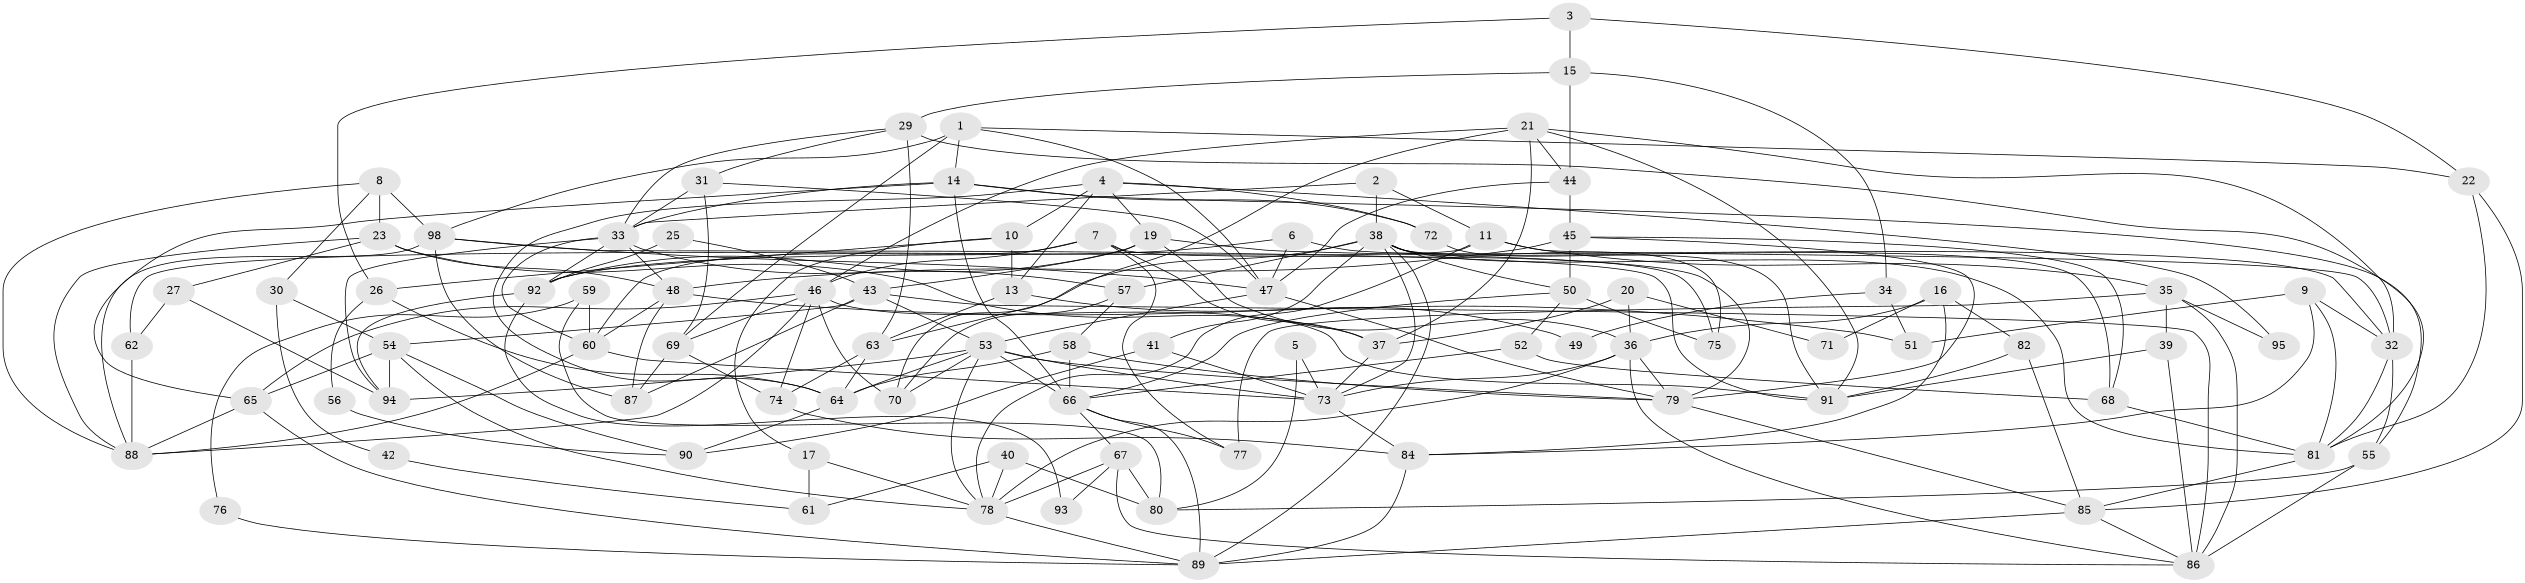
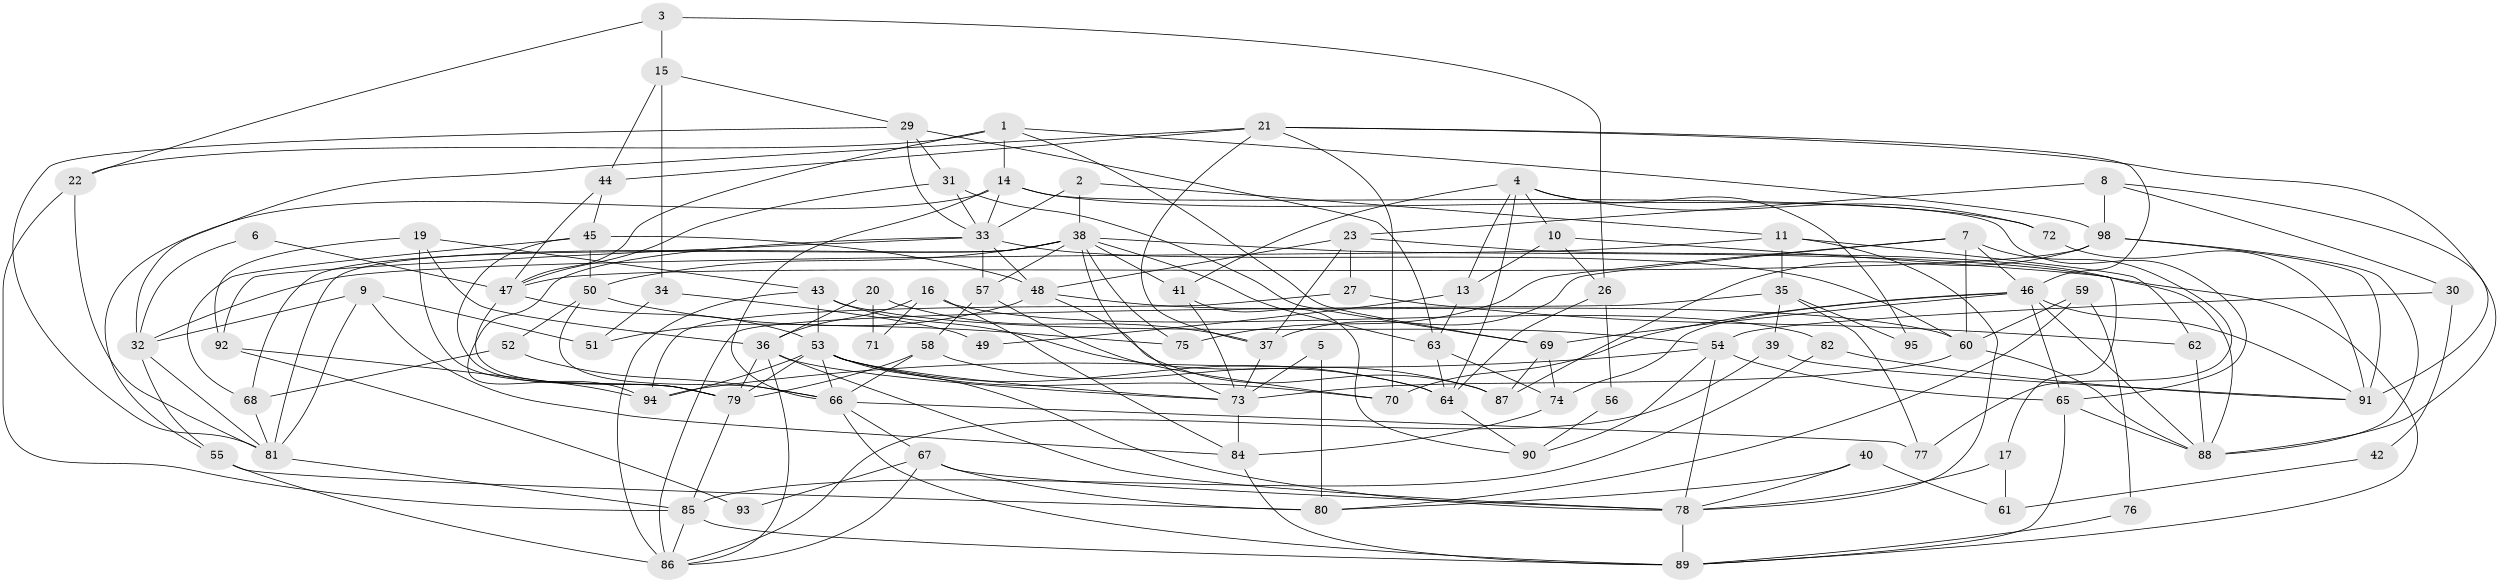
(1126, 208) -> (1333, 219)
(673, 236) -> none
(910, 255) -> none
